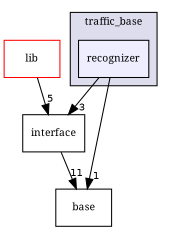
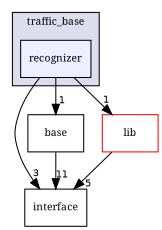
none -> (89, 92)
(67, 166) -> (56, 165)
